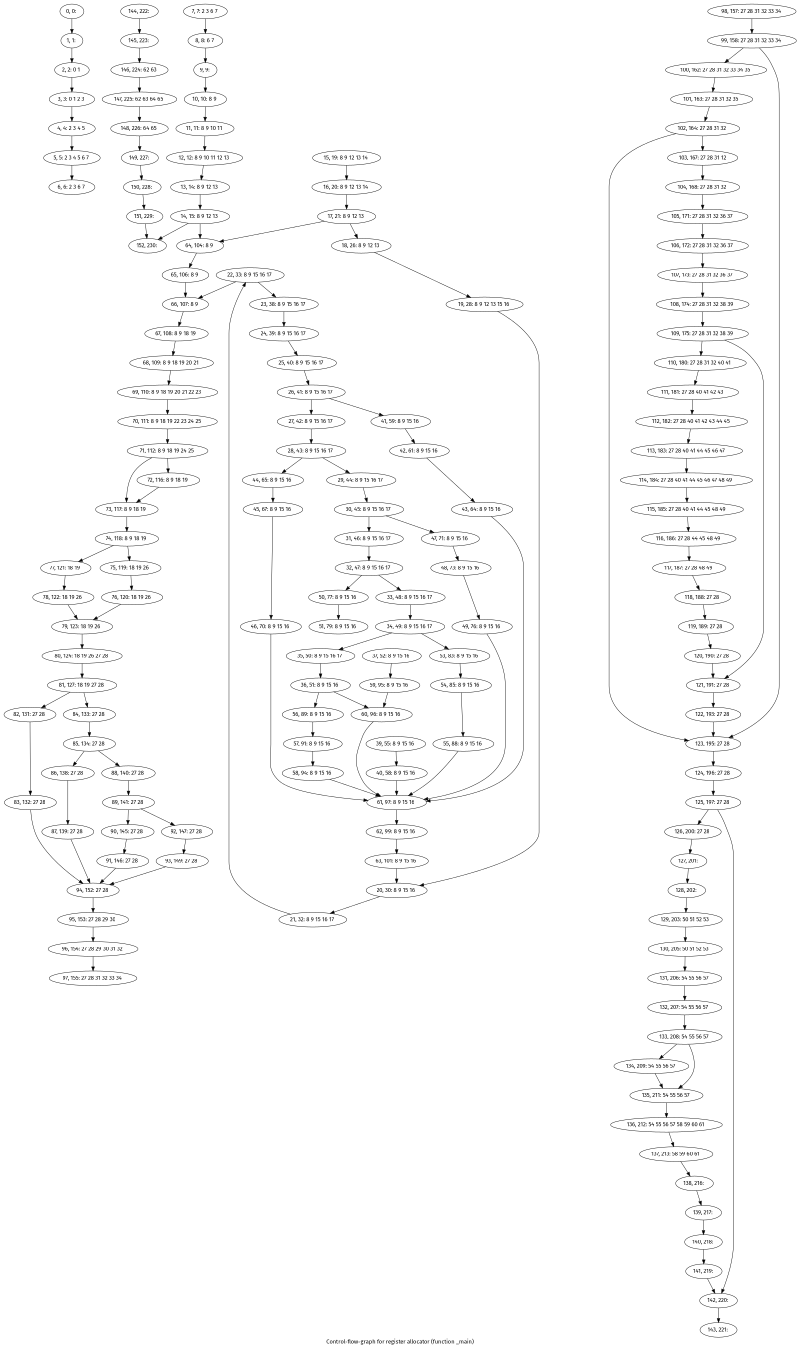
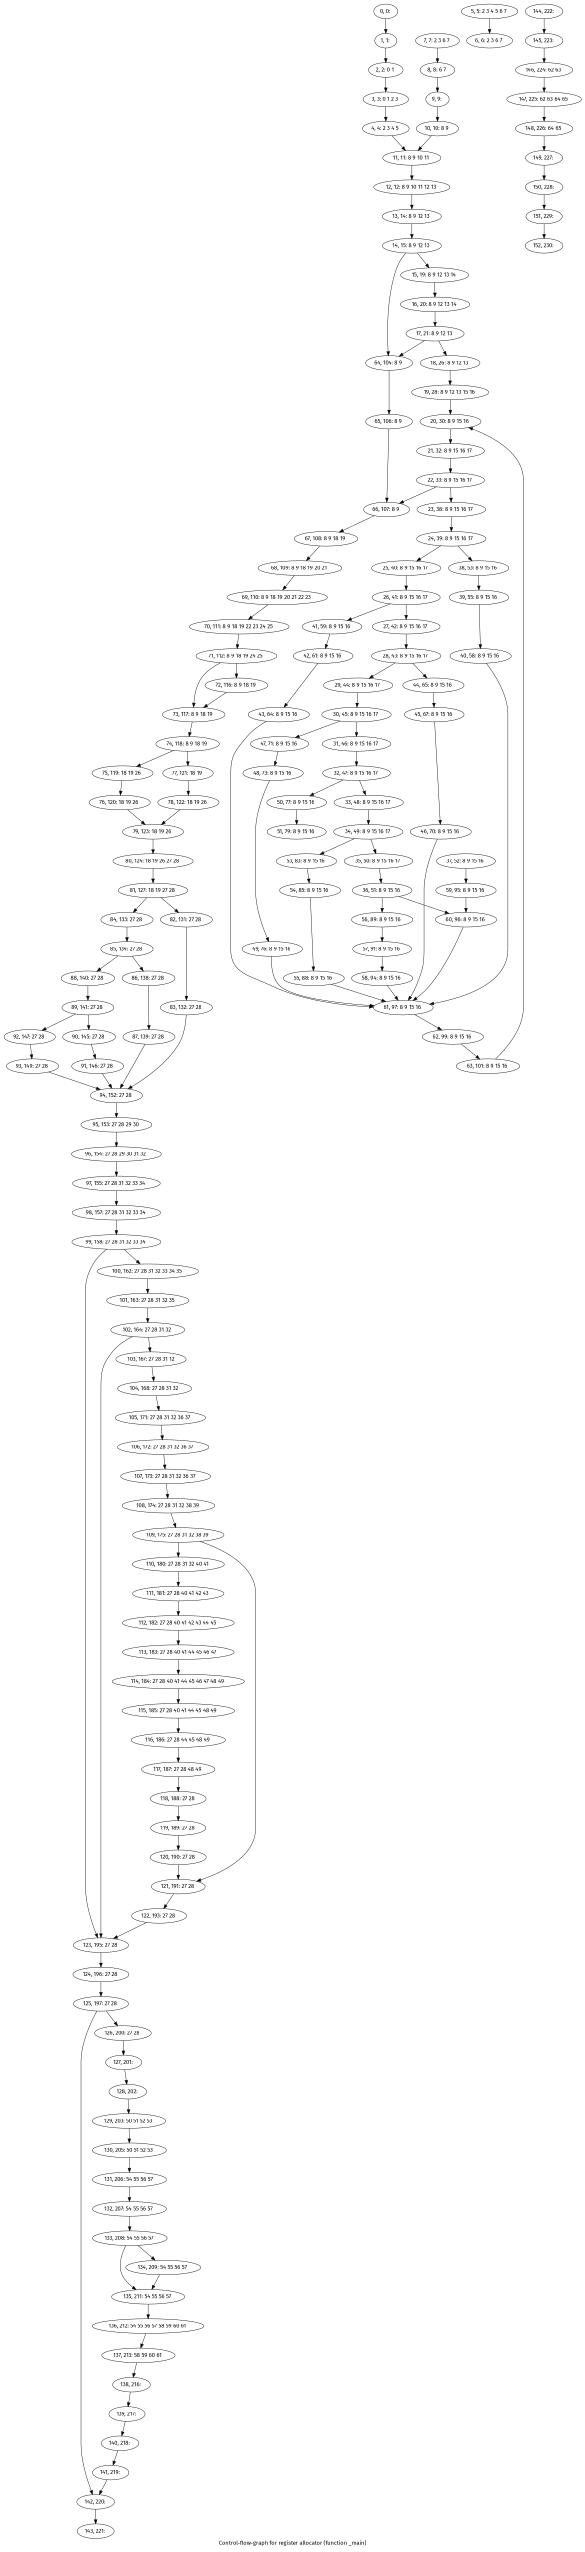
(72, 141) -> (397, 142)
(175, 230) -> (422, 259)
none -> (479, 568)
none -> (116, 1196)
